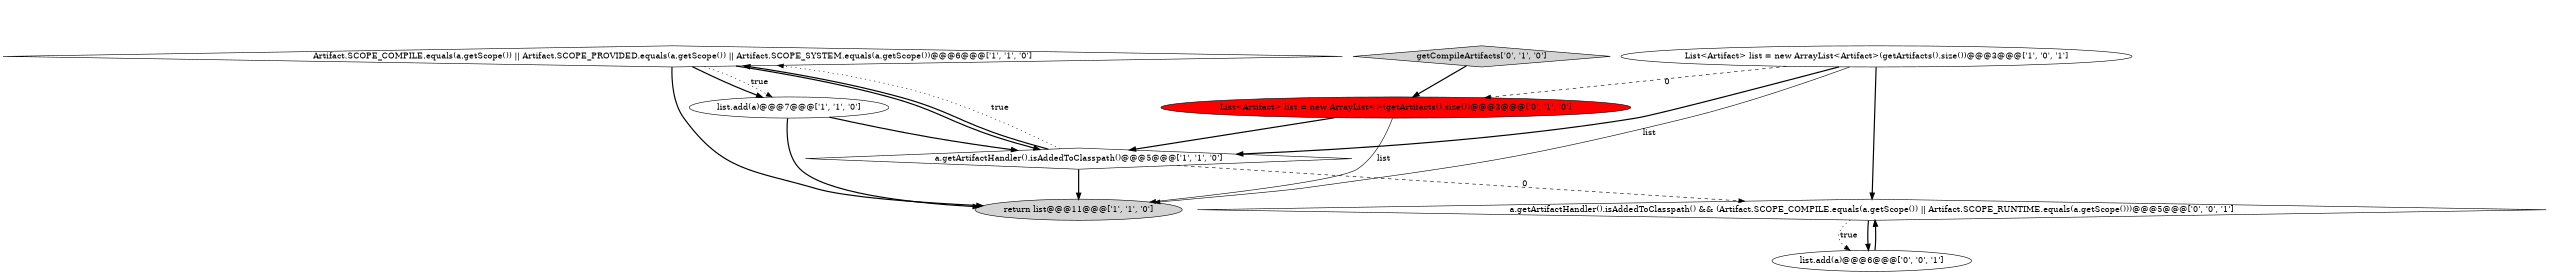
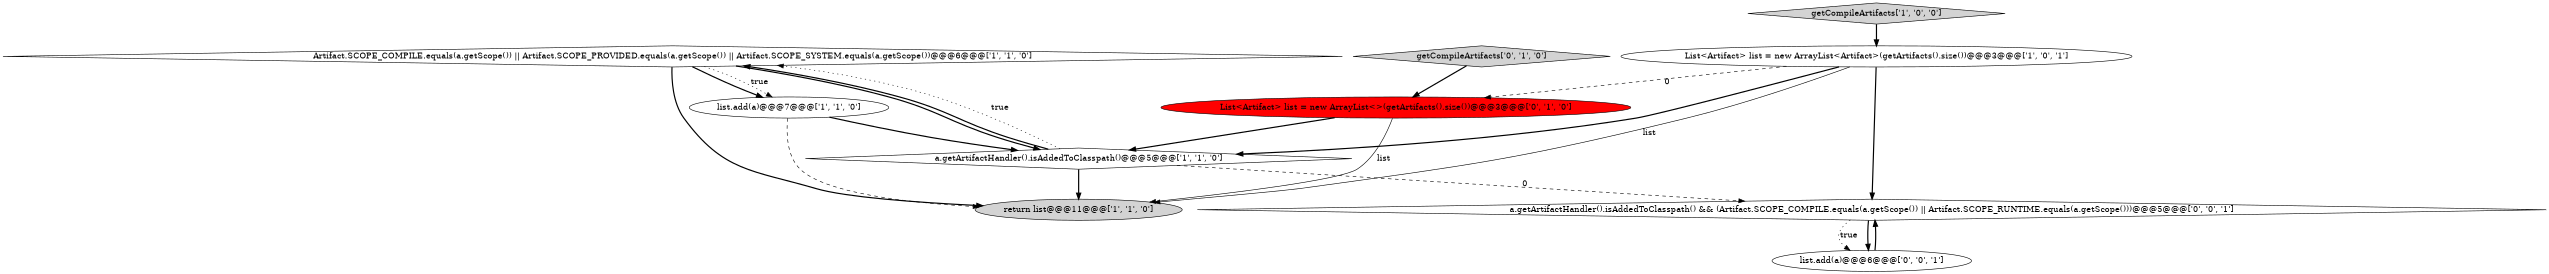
none -> (1876, 14)
(857, 192) -> (857, 192)
